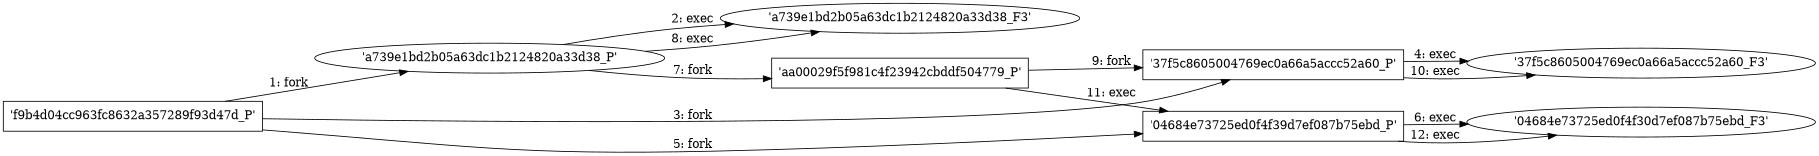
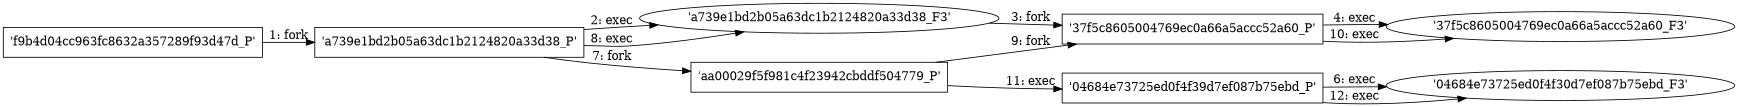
(490, 58) -> (449, 42)
(744, 121) -> (1022, 24)
(698, 151) -> none
